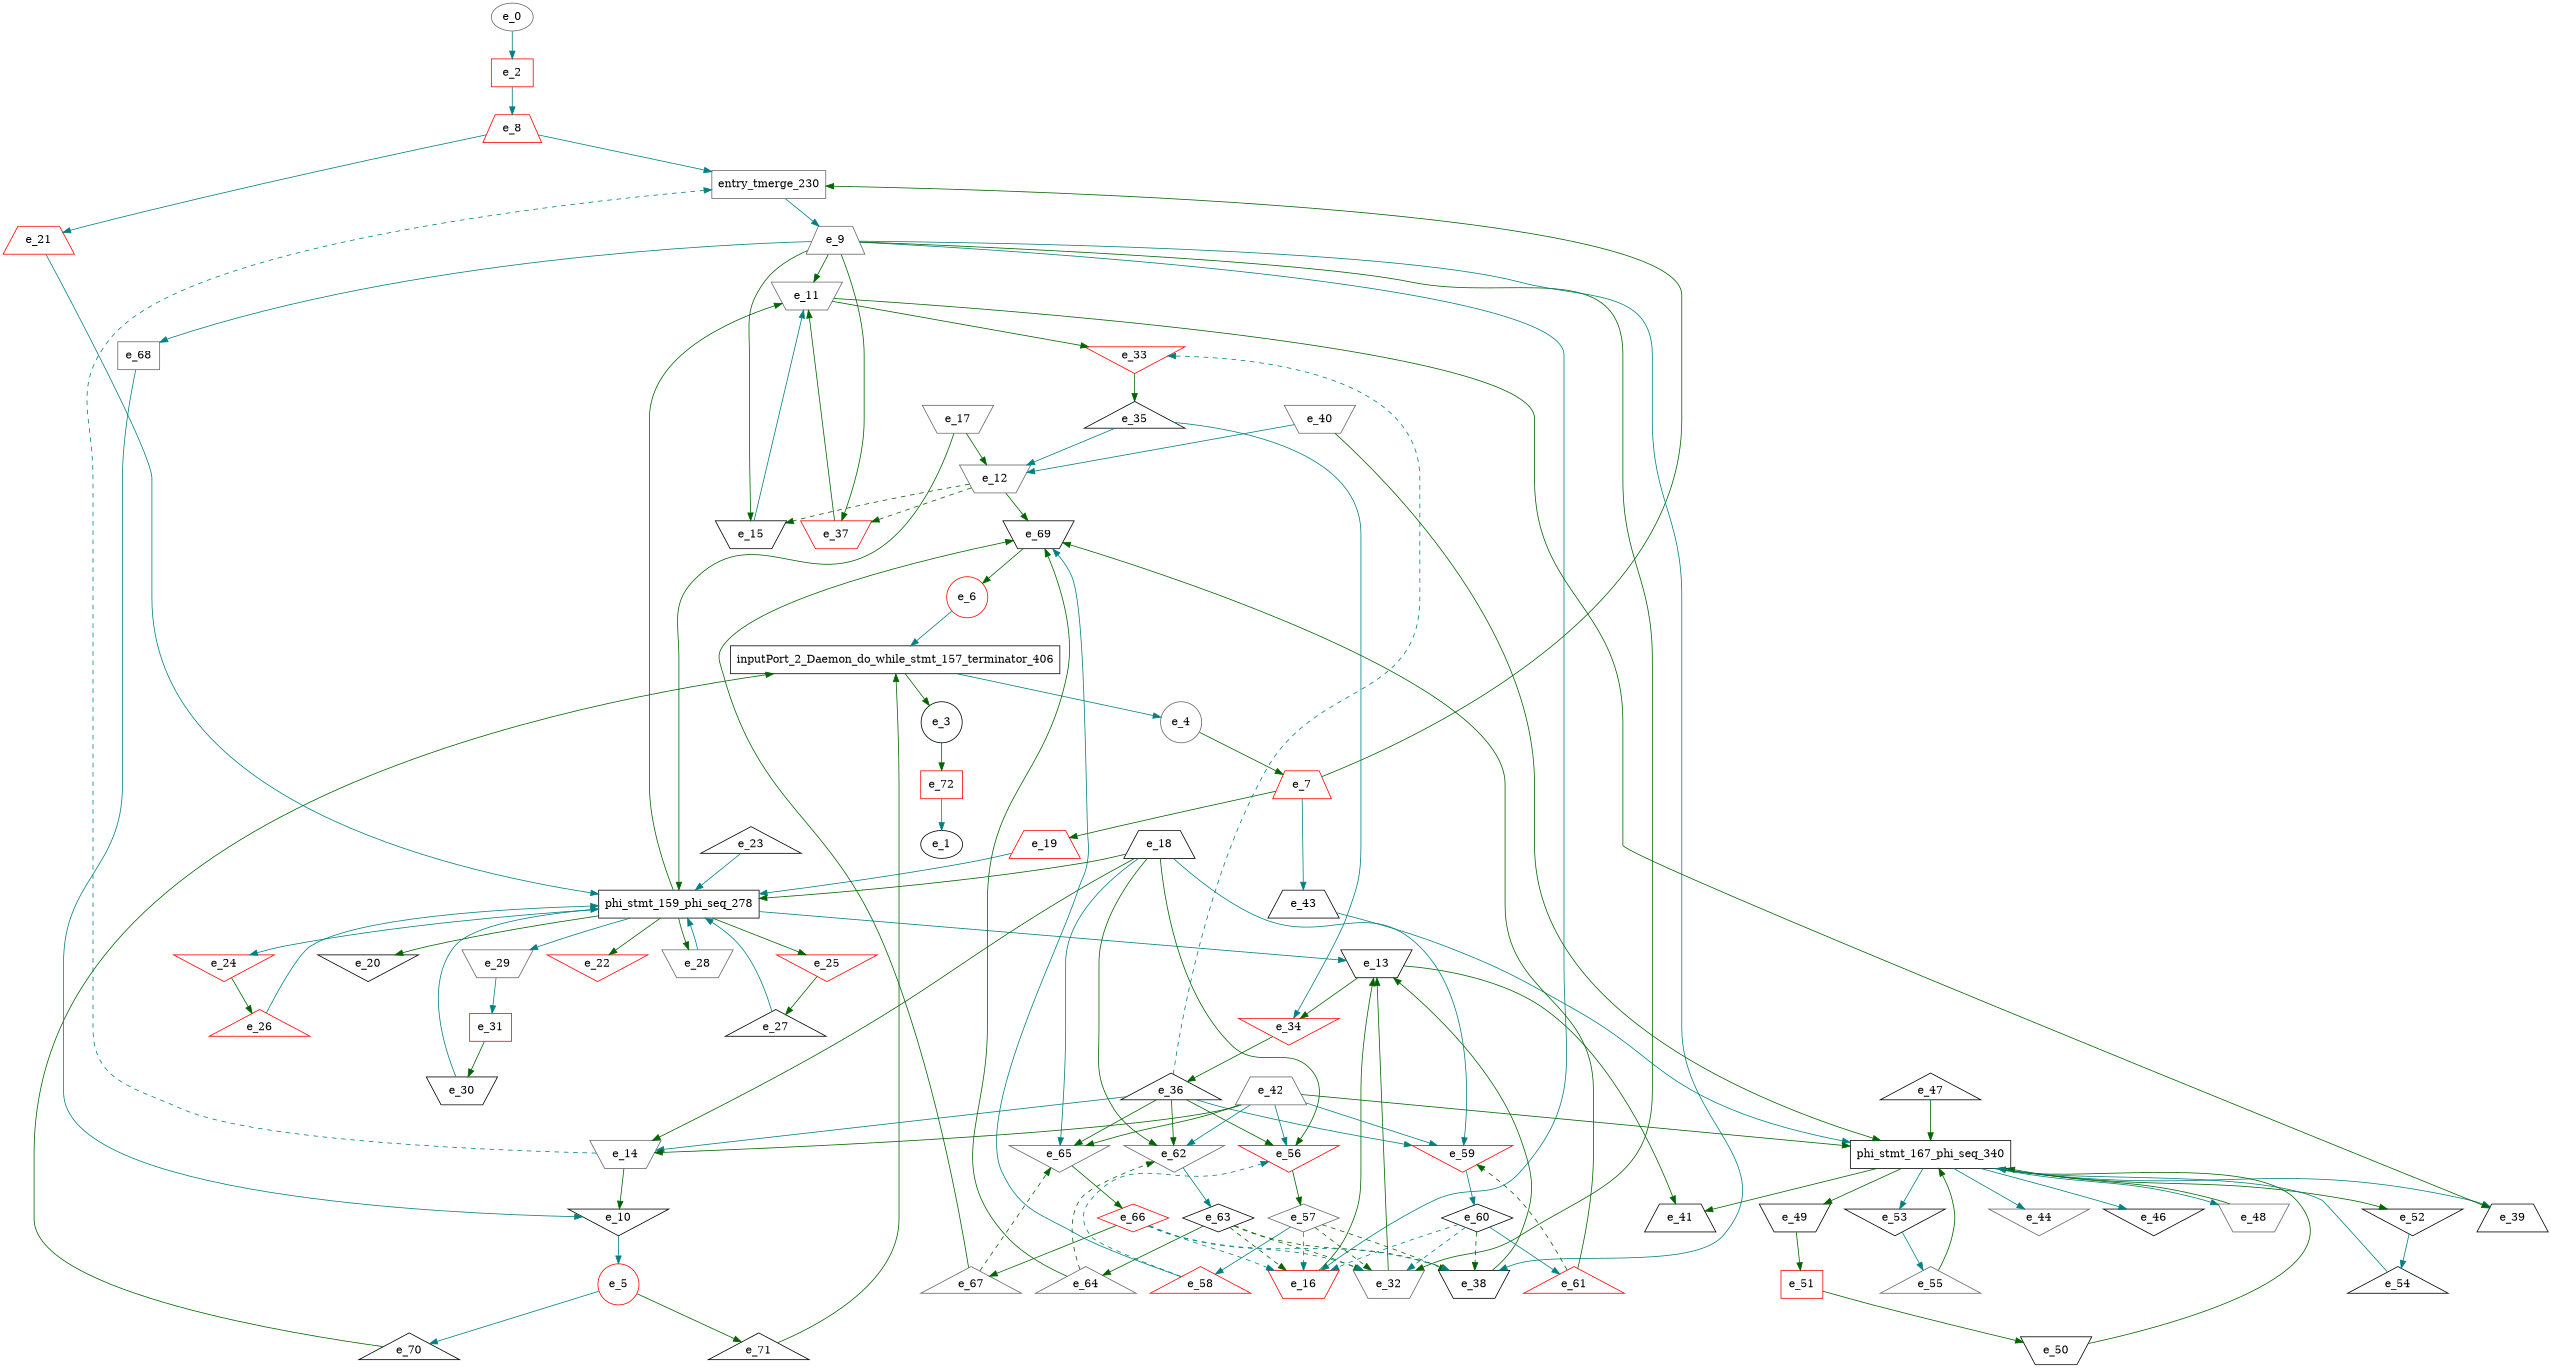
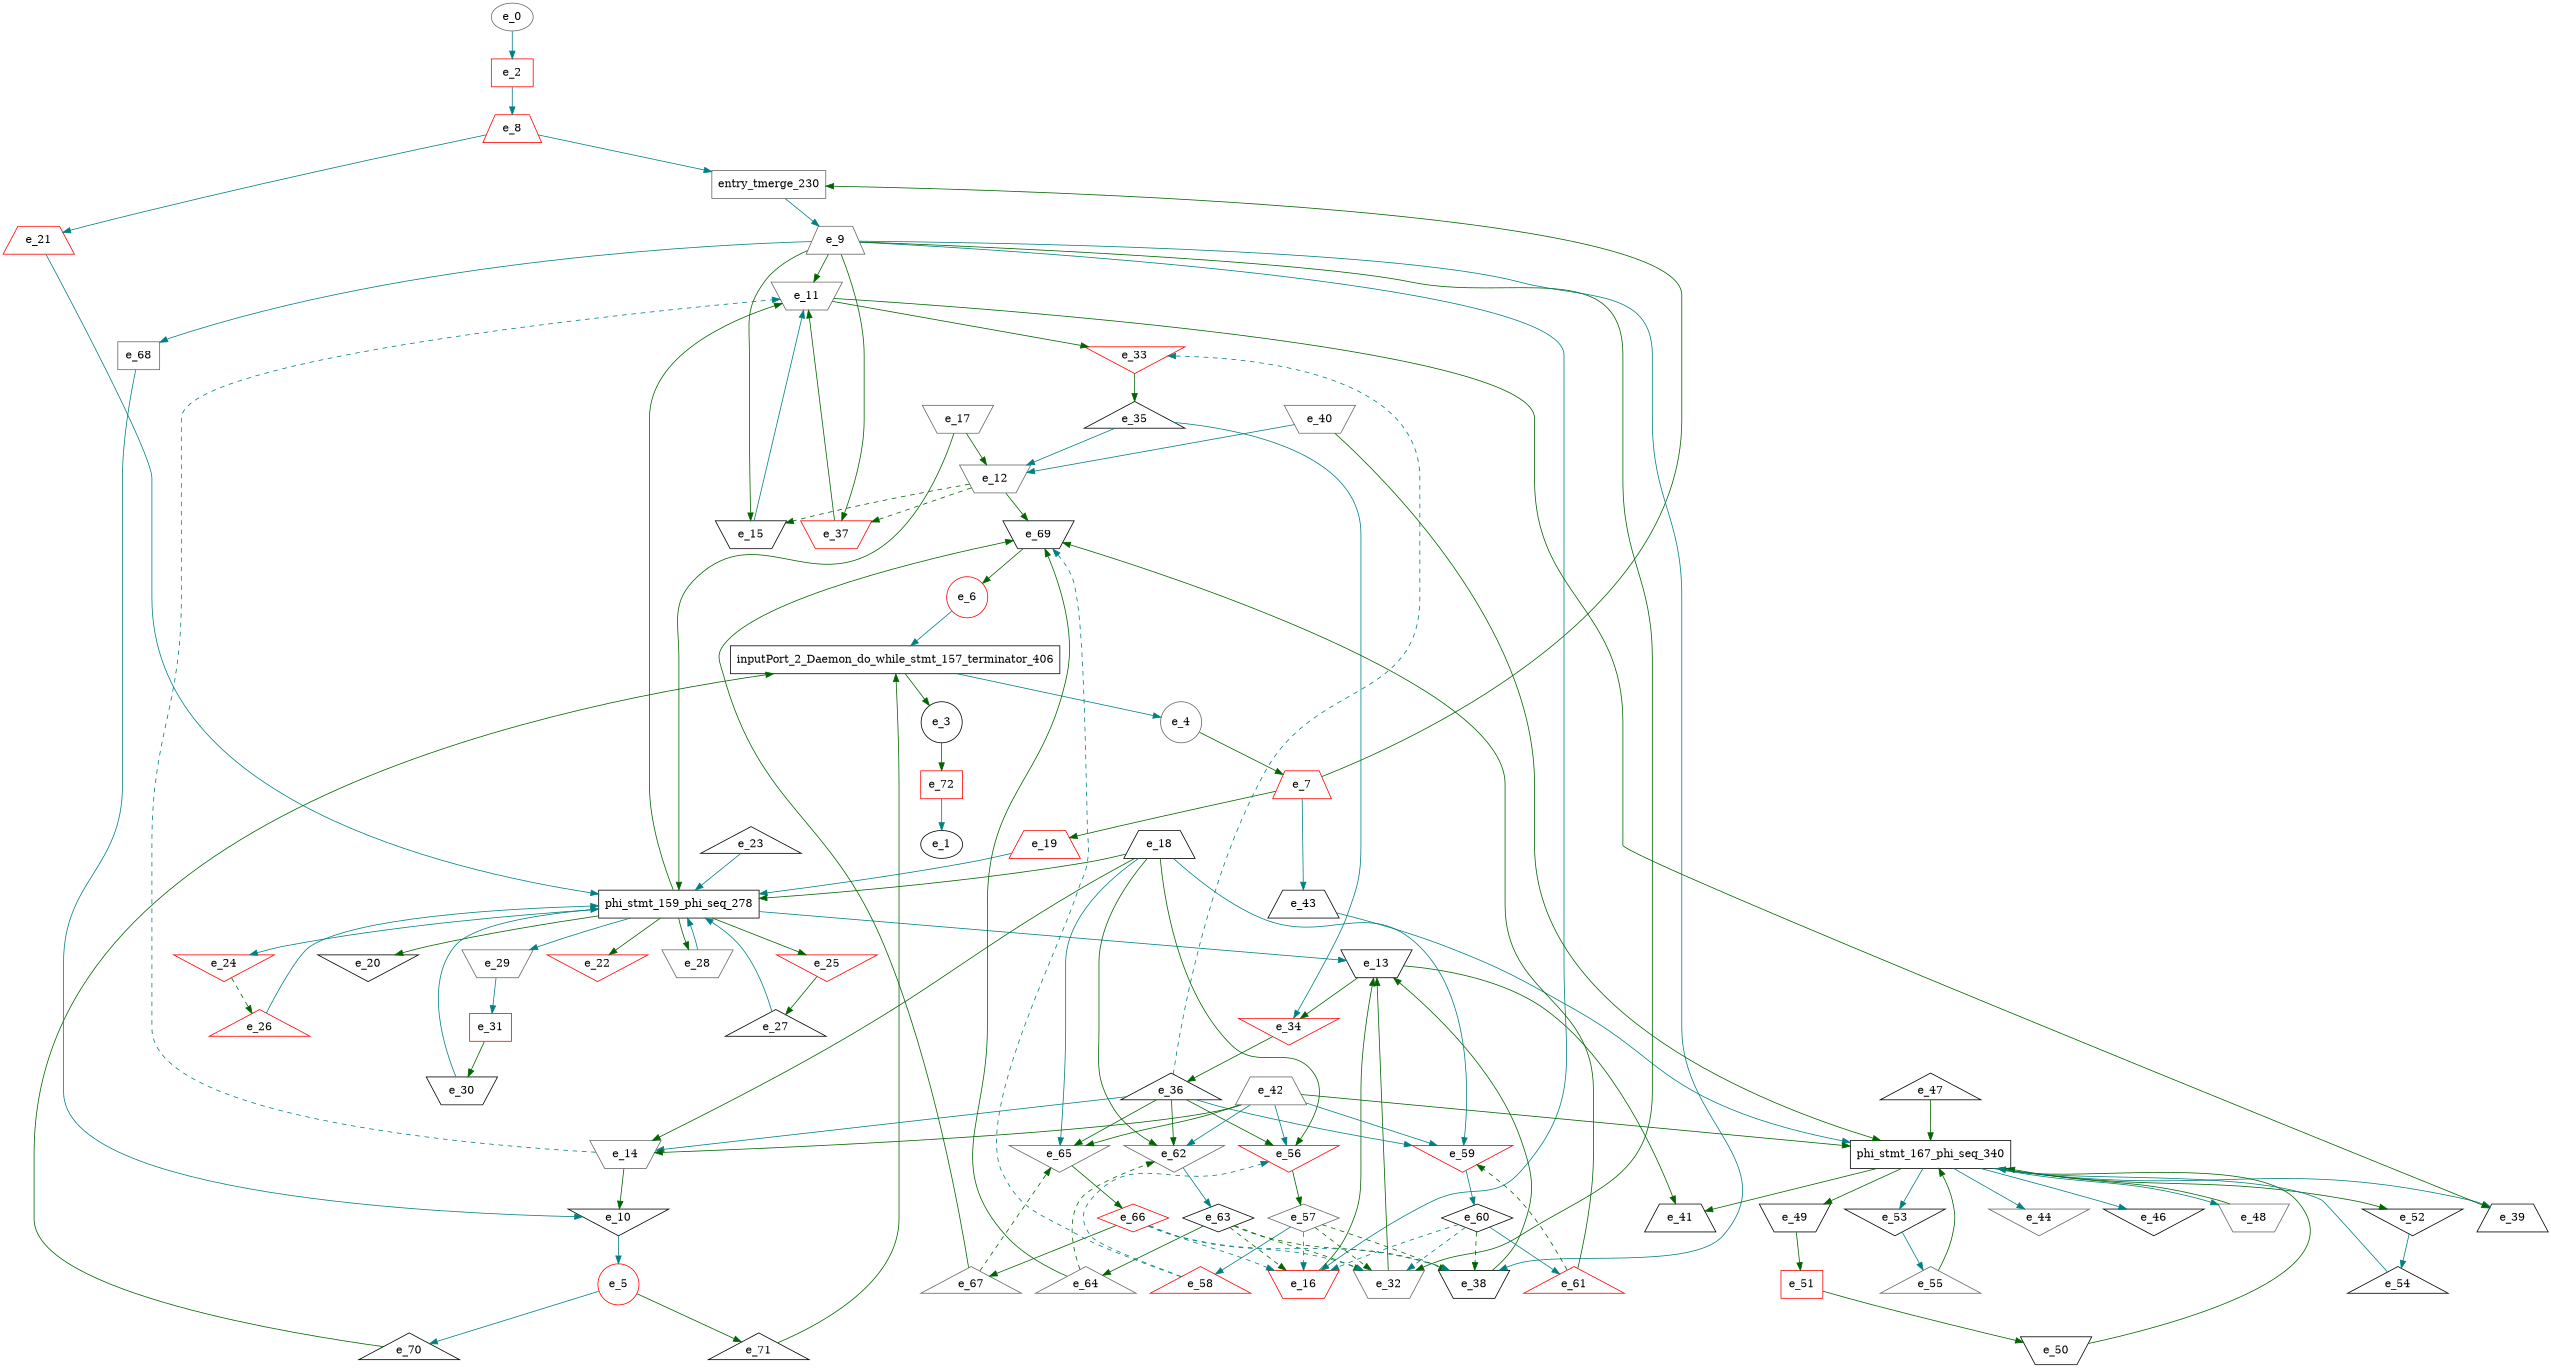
(93, 645) -> (178, 658)
(1047, 968) -> (1047, 968)
(240, 992) -> (240, 992)
